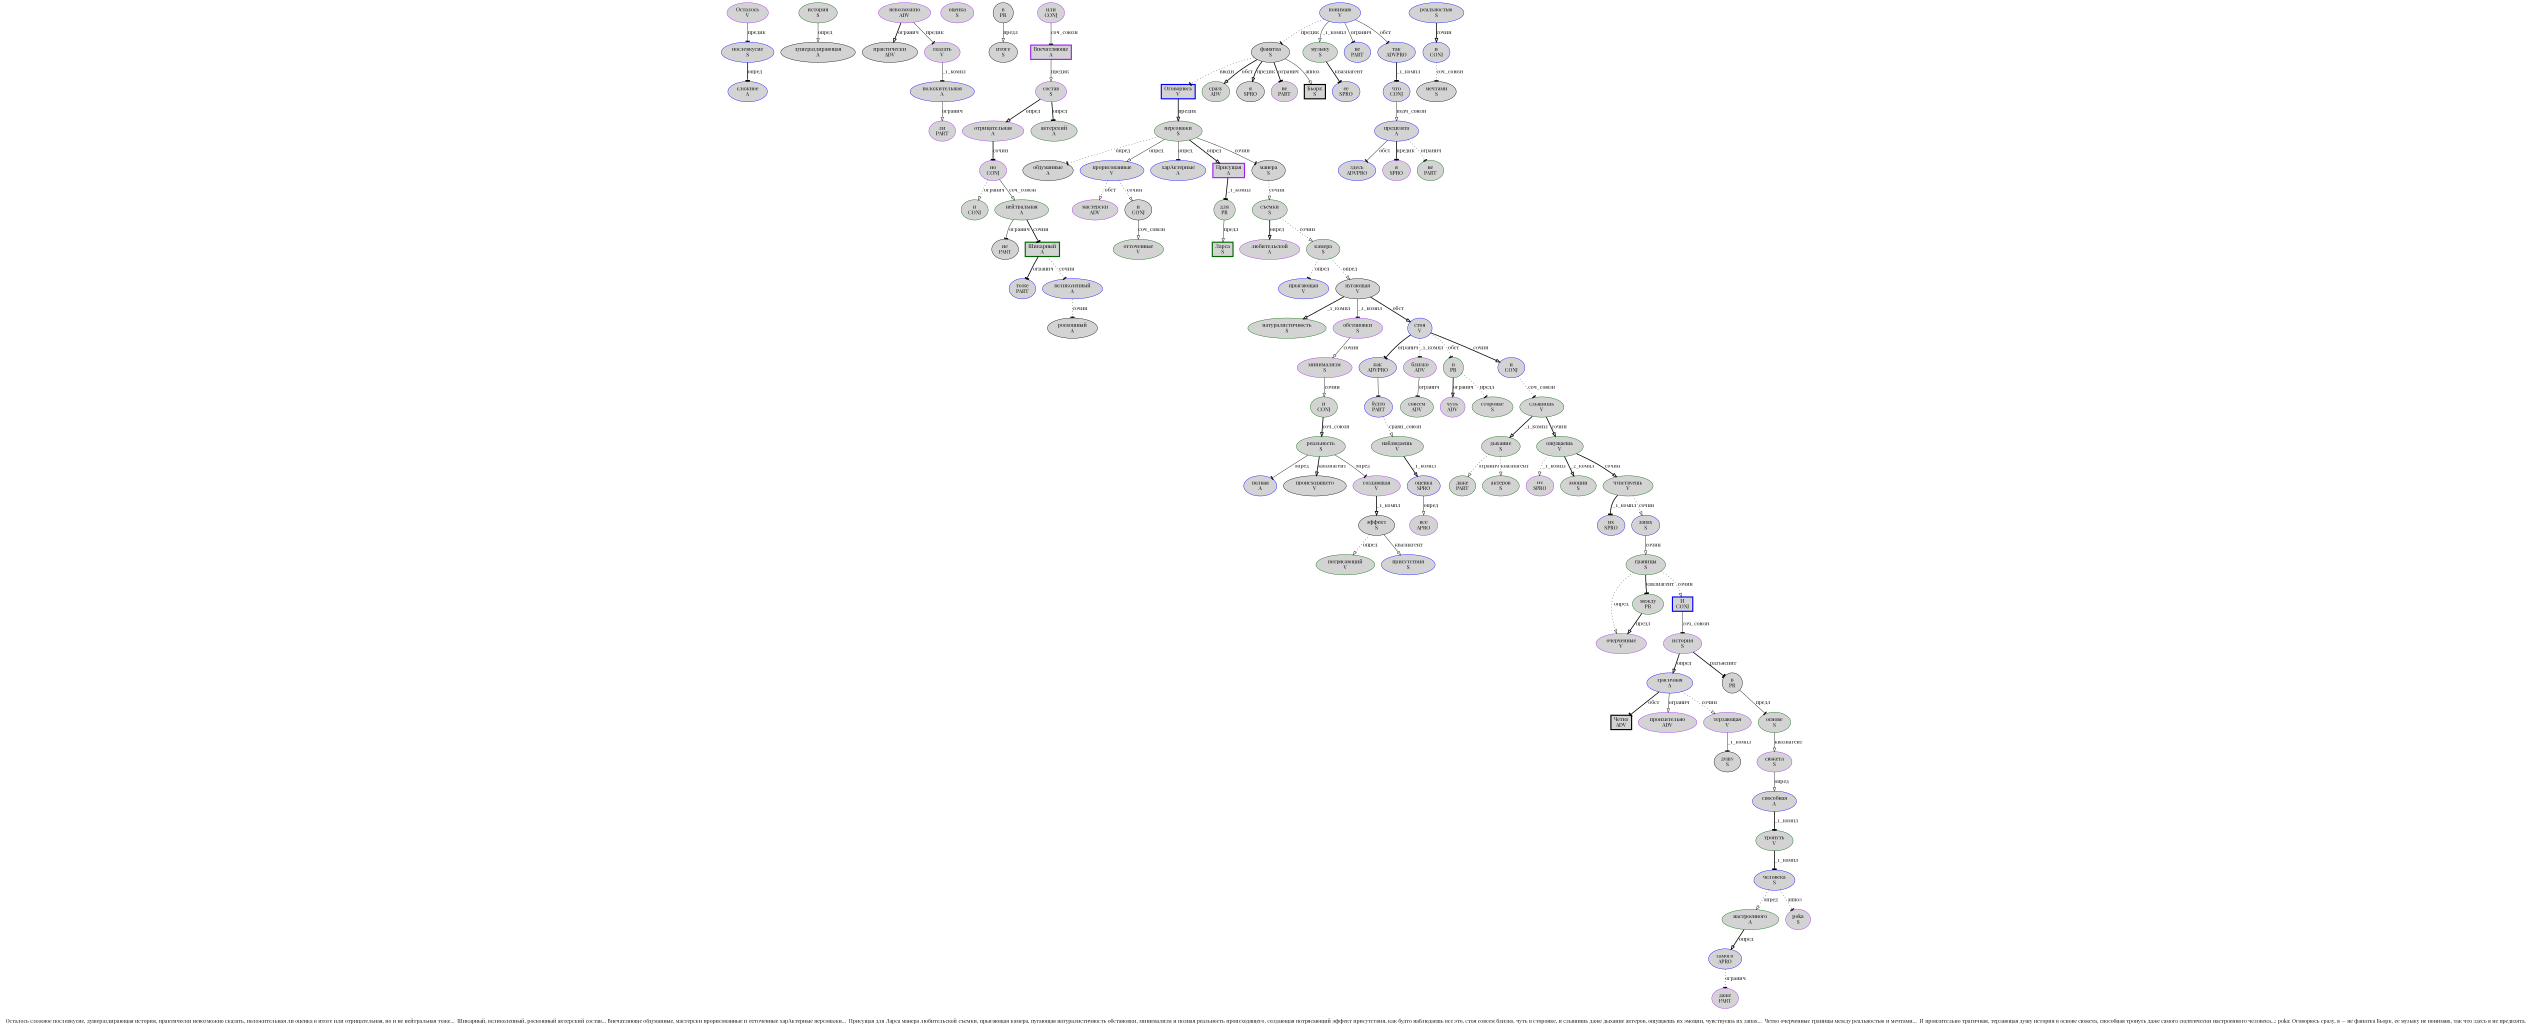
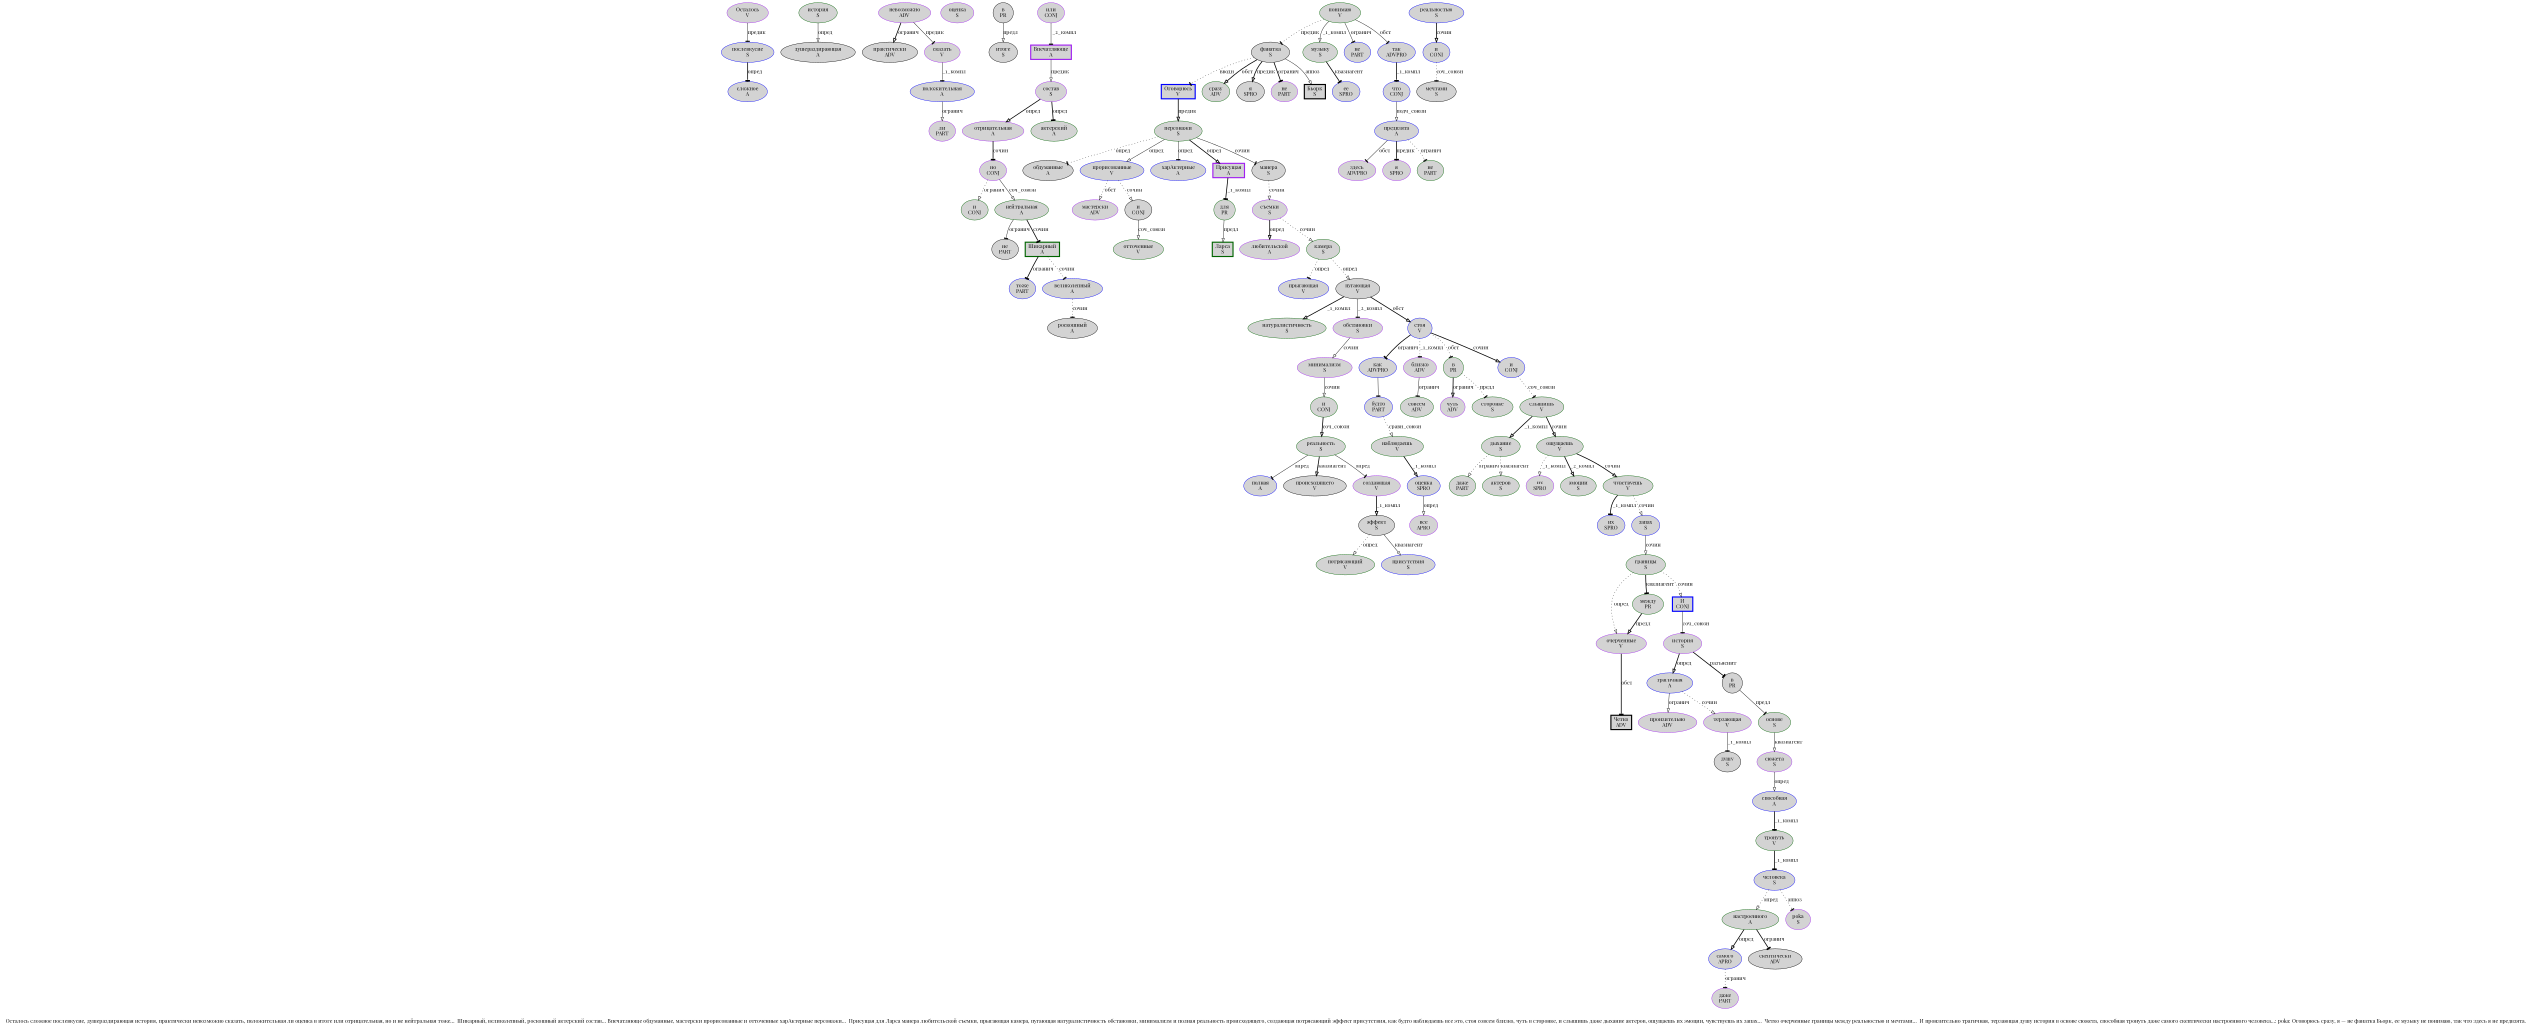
(1340, 13) -> (1340, 13)
(1064, 33) -> (1064, 33)
(1357, 171) -> (1357, 171)
(1270, 210) -> (1270, 210)
(1645, 703) -> (1621, 683)
none -> (1775, 959)
